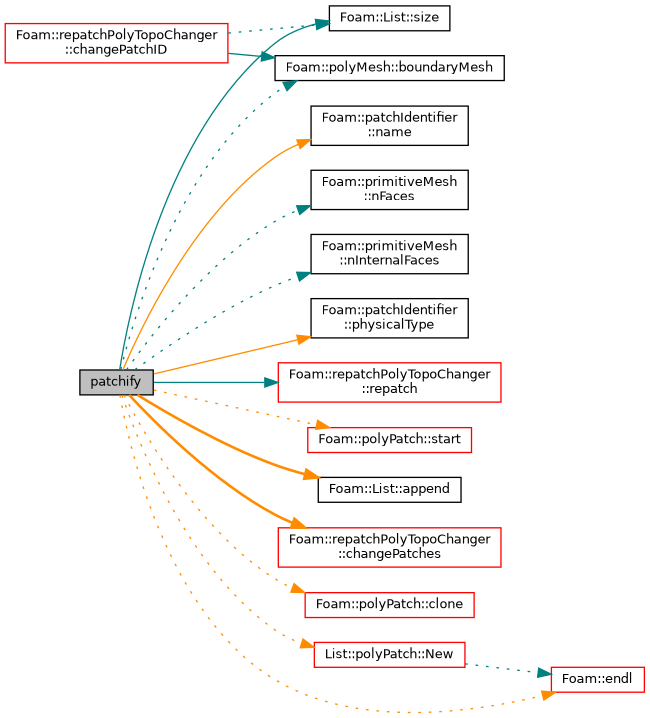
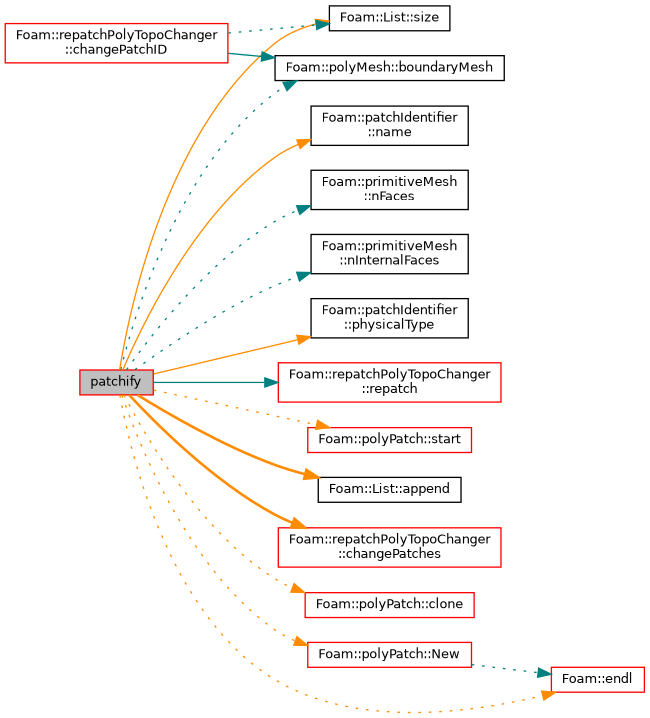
(179, 172) -> (179, 172)
(117, 382) -> (117, 382)
(390, 655) -> (390, 655)
